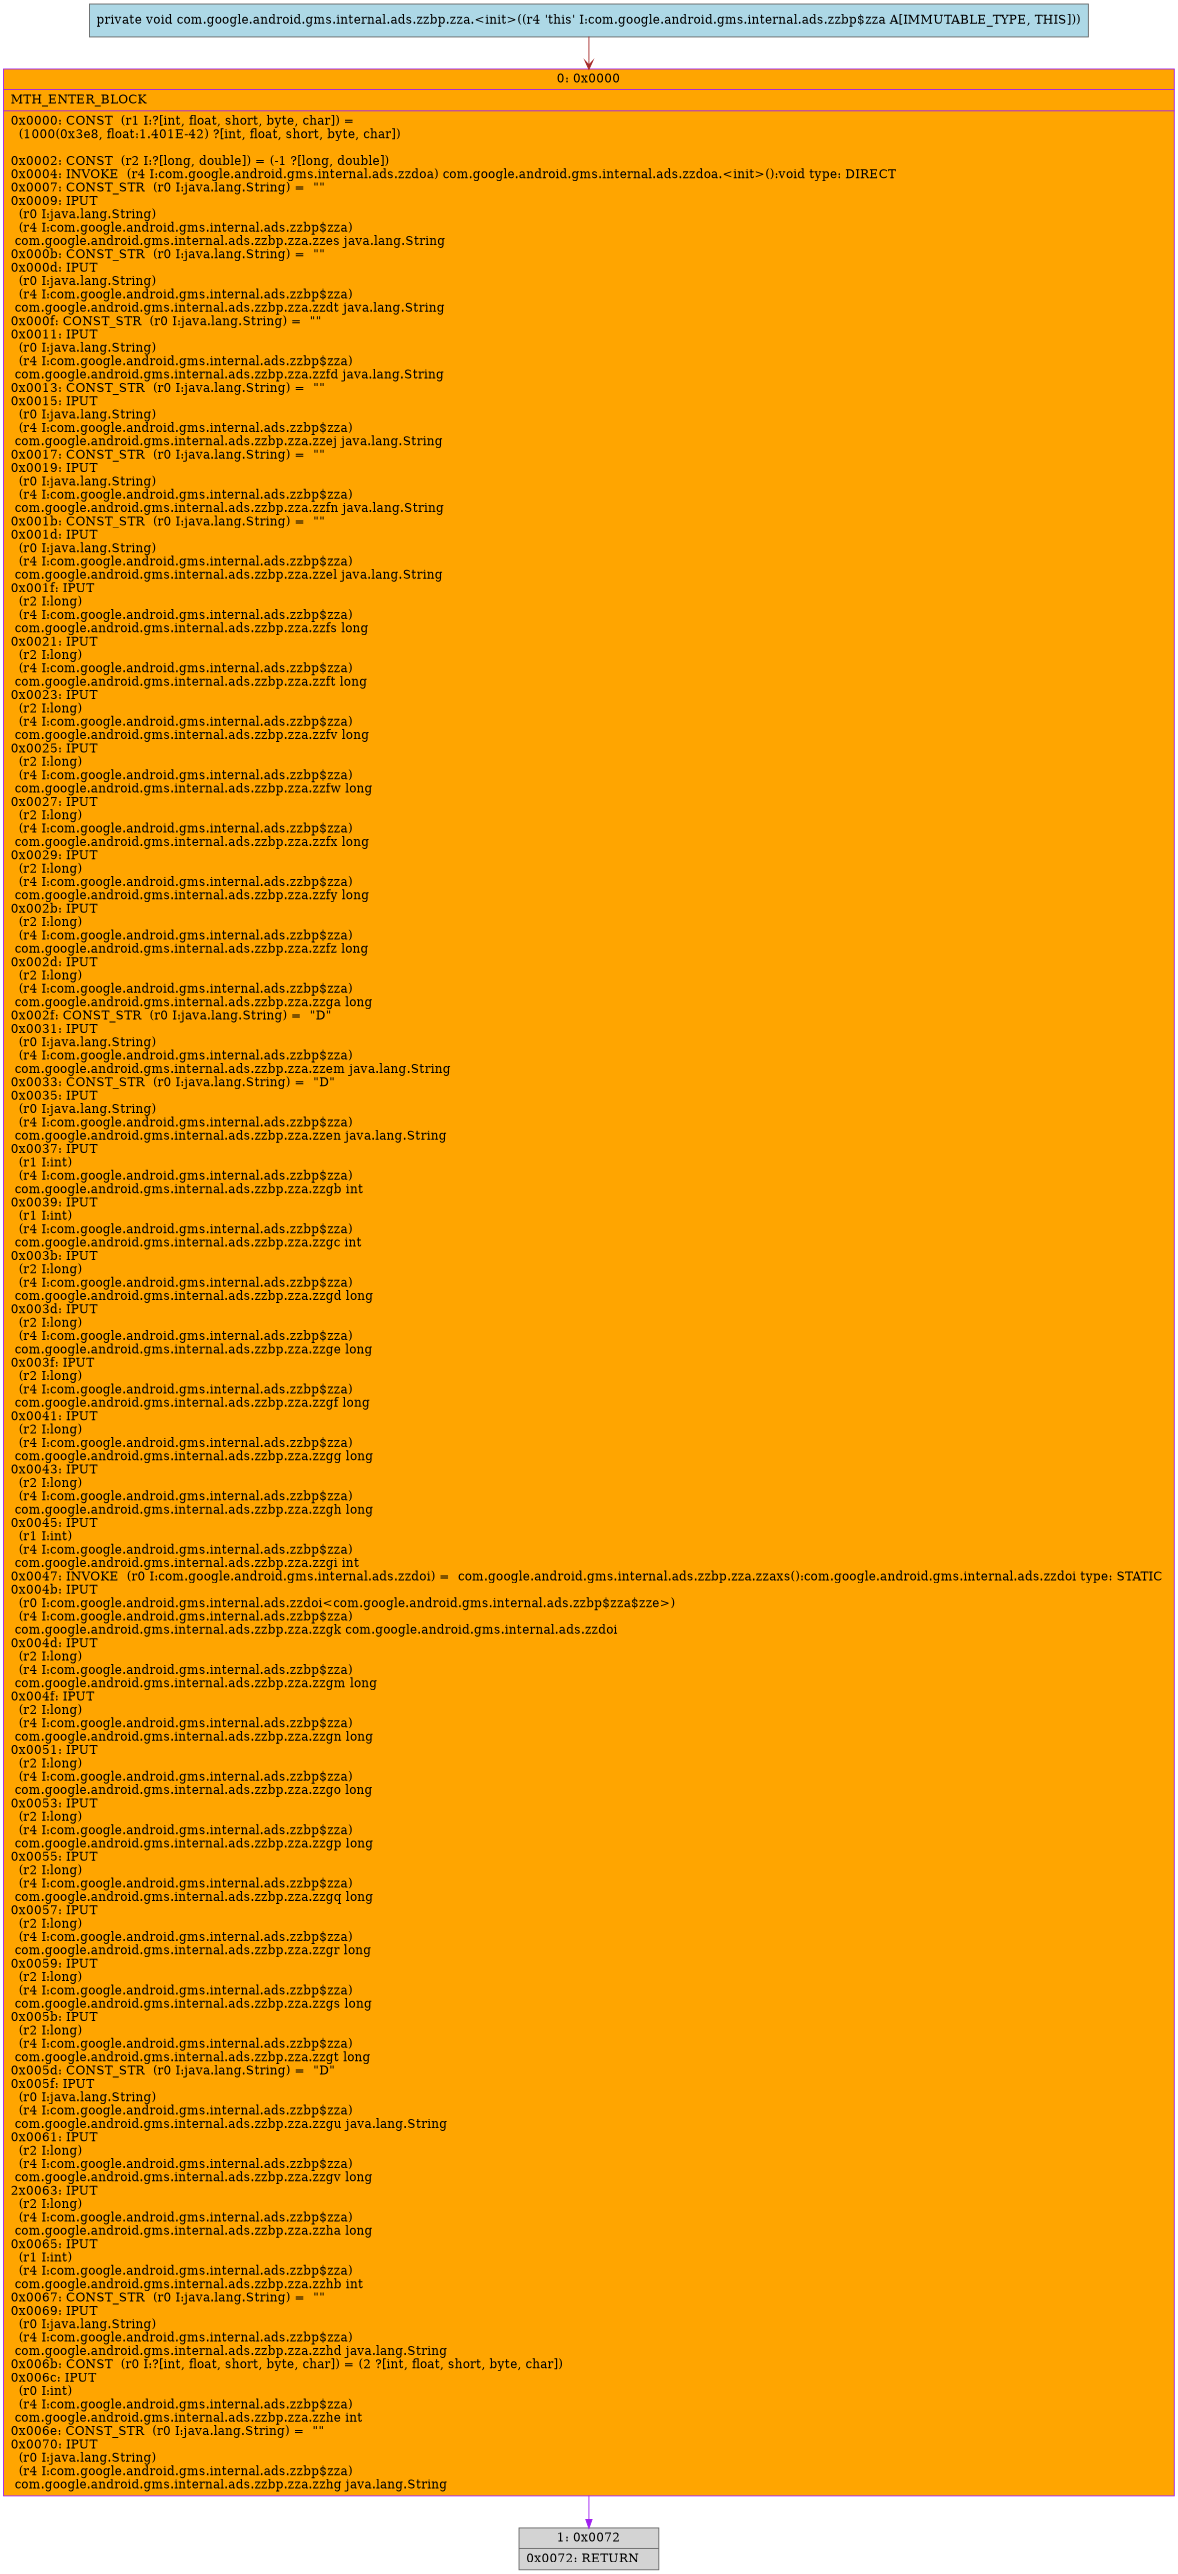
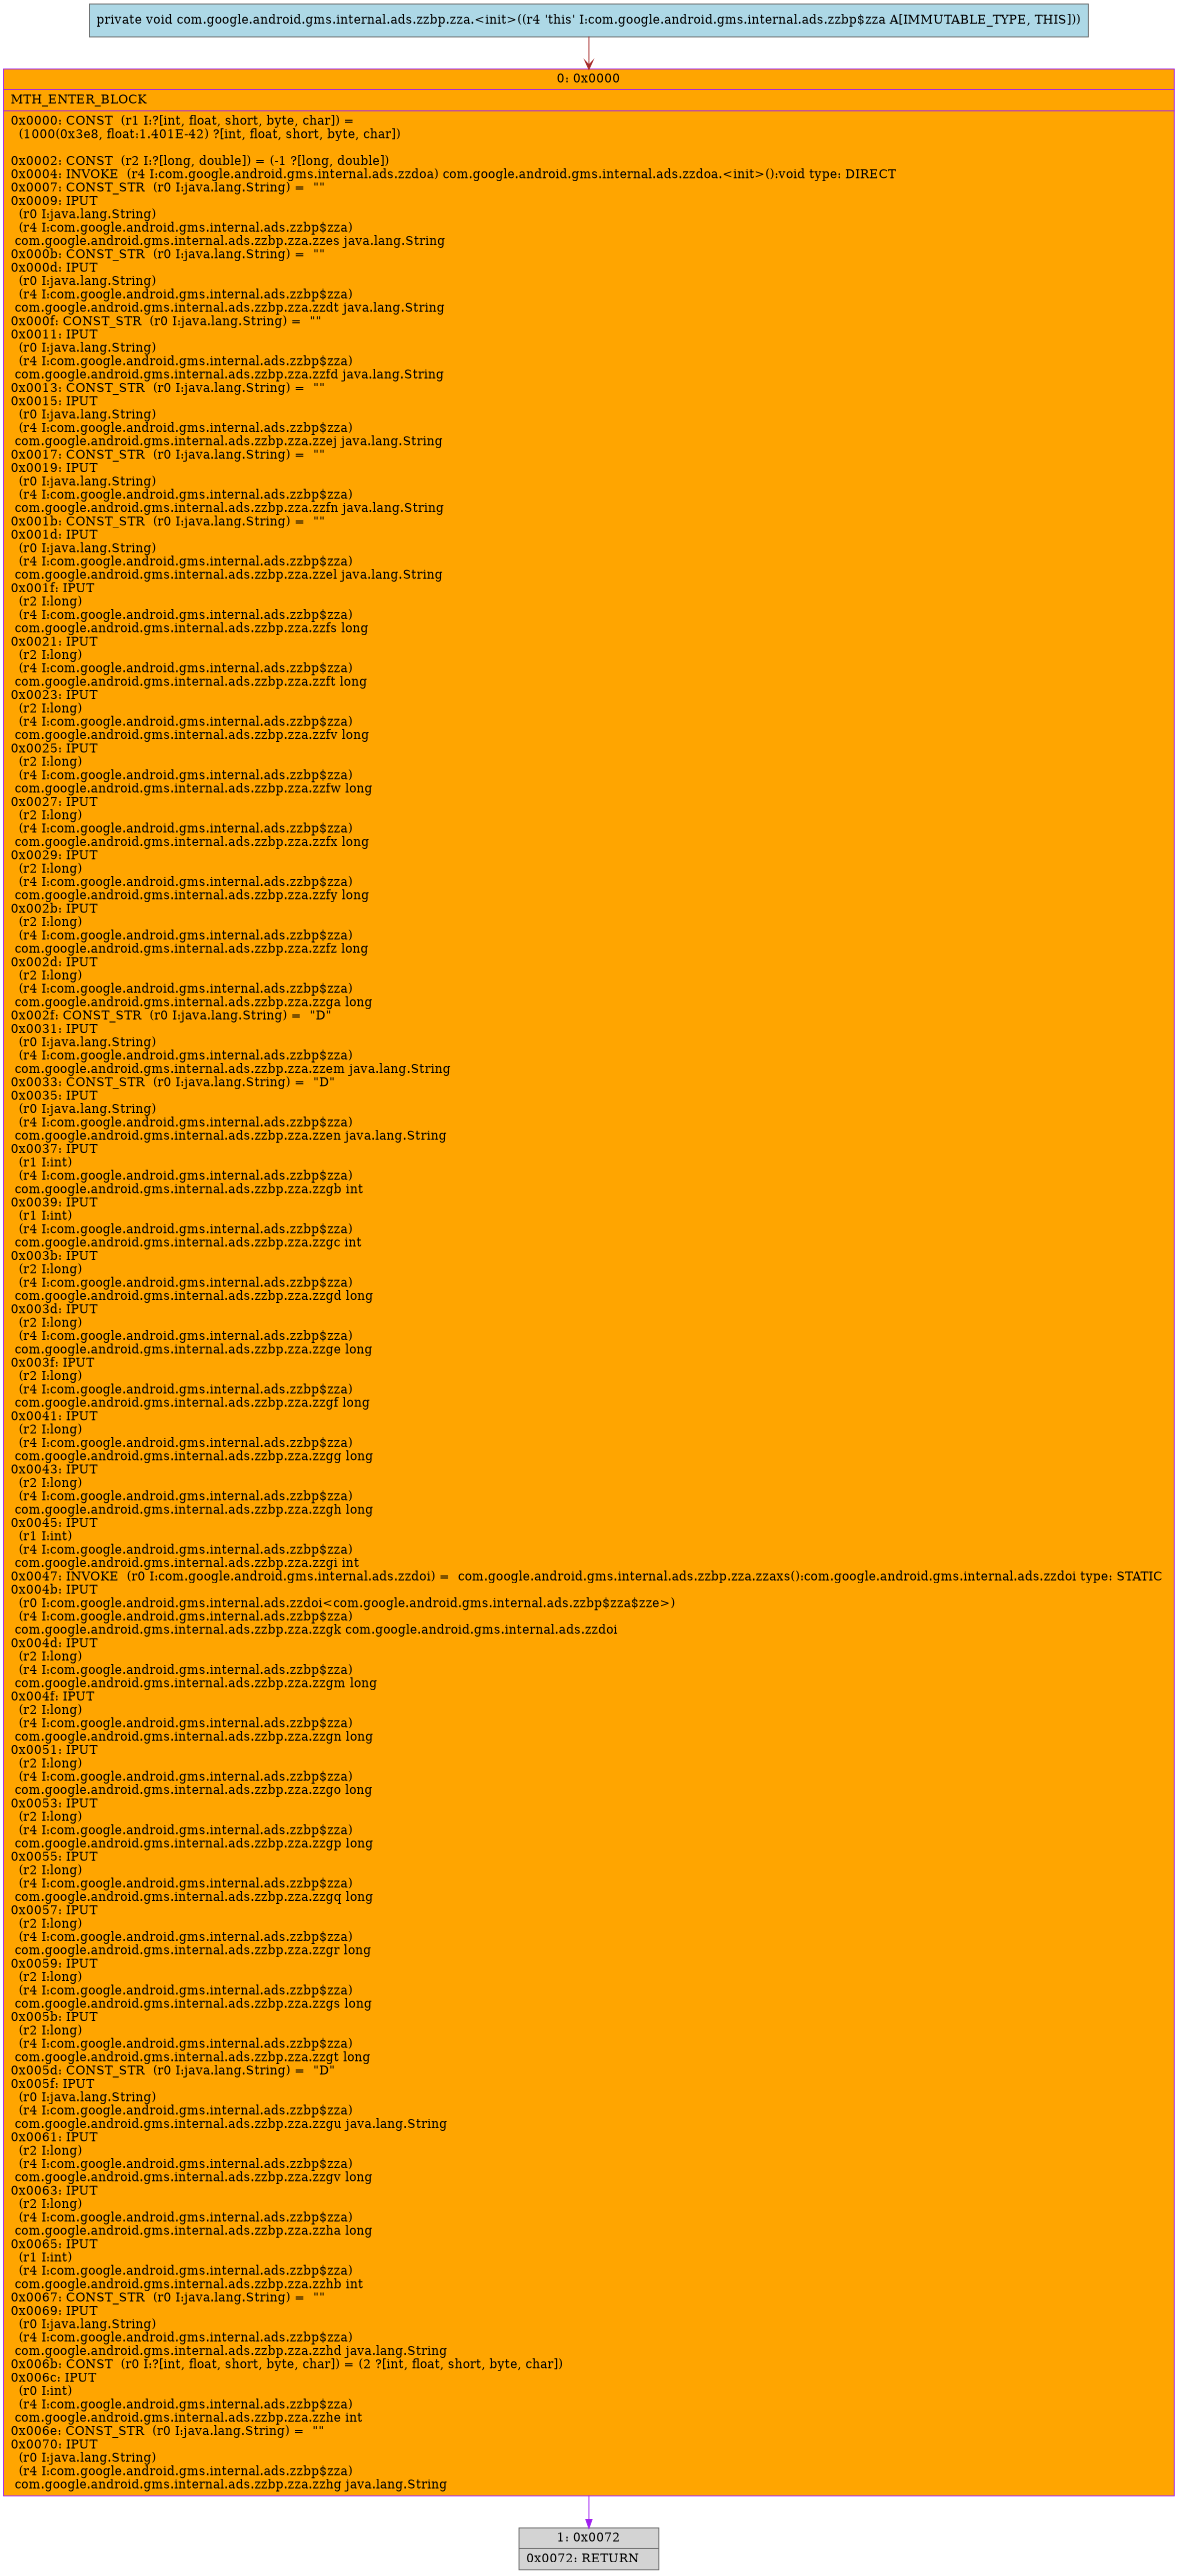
(58, 2191) -> (58, 2191)
